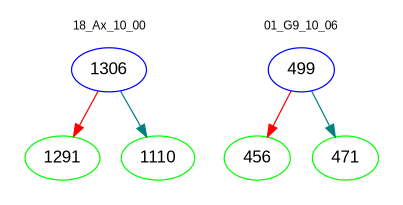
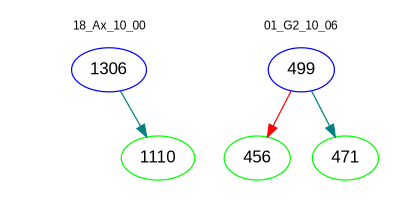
(301, 26) -> (301, 26)
(62, 158) -> none
